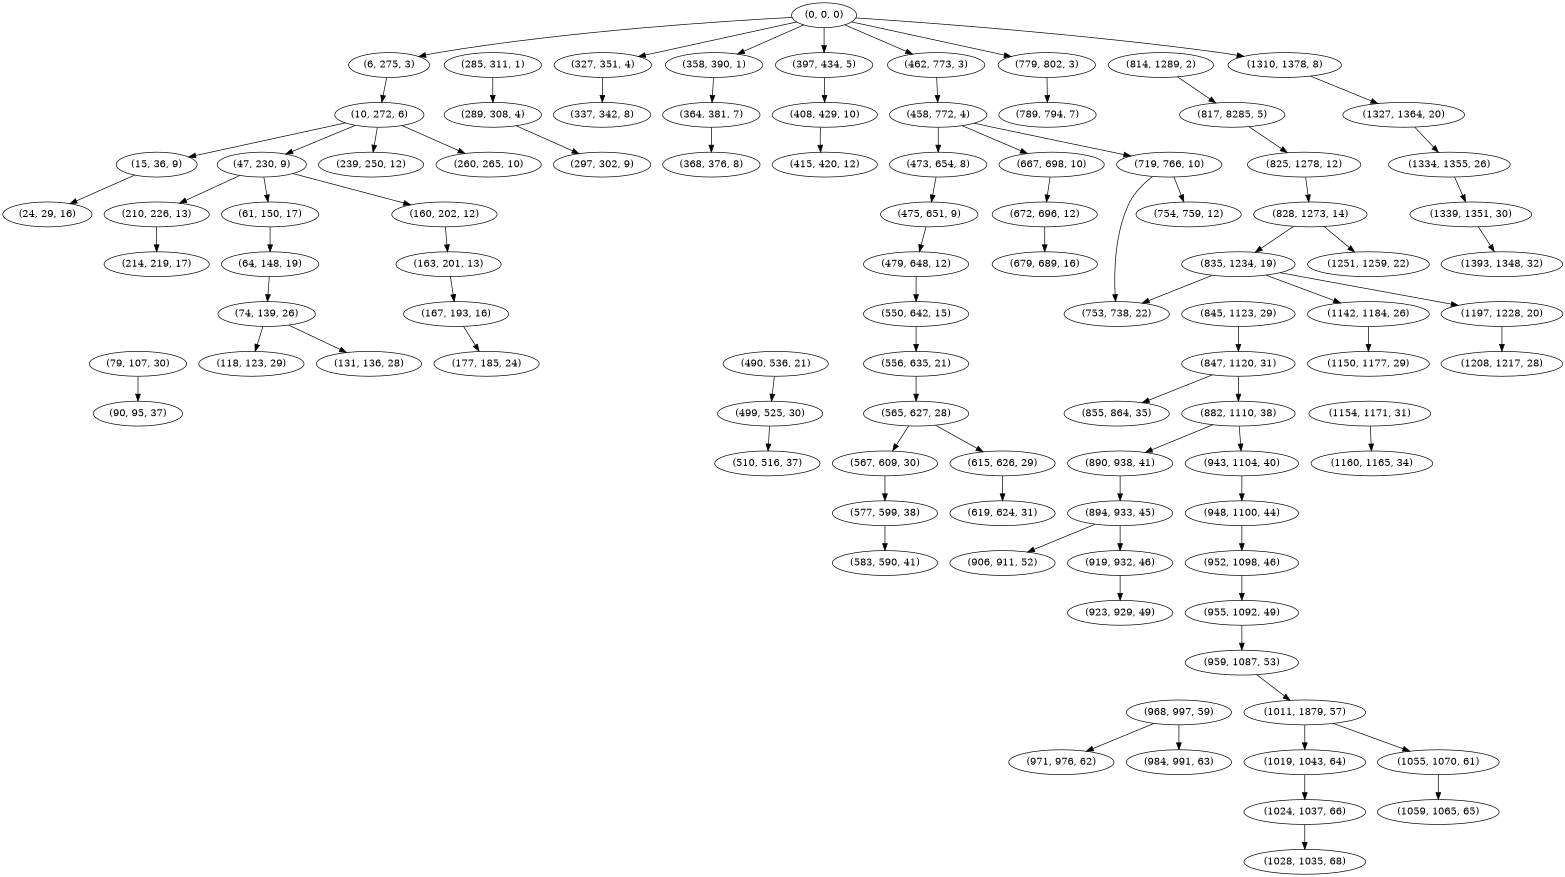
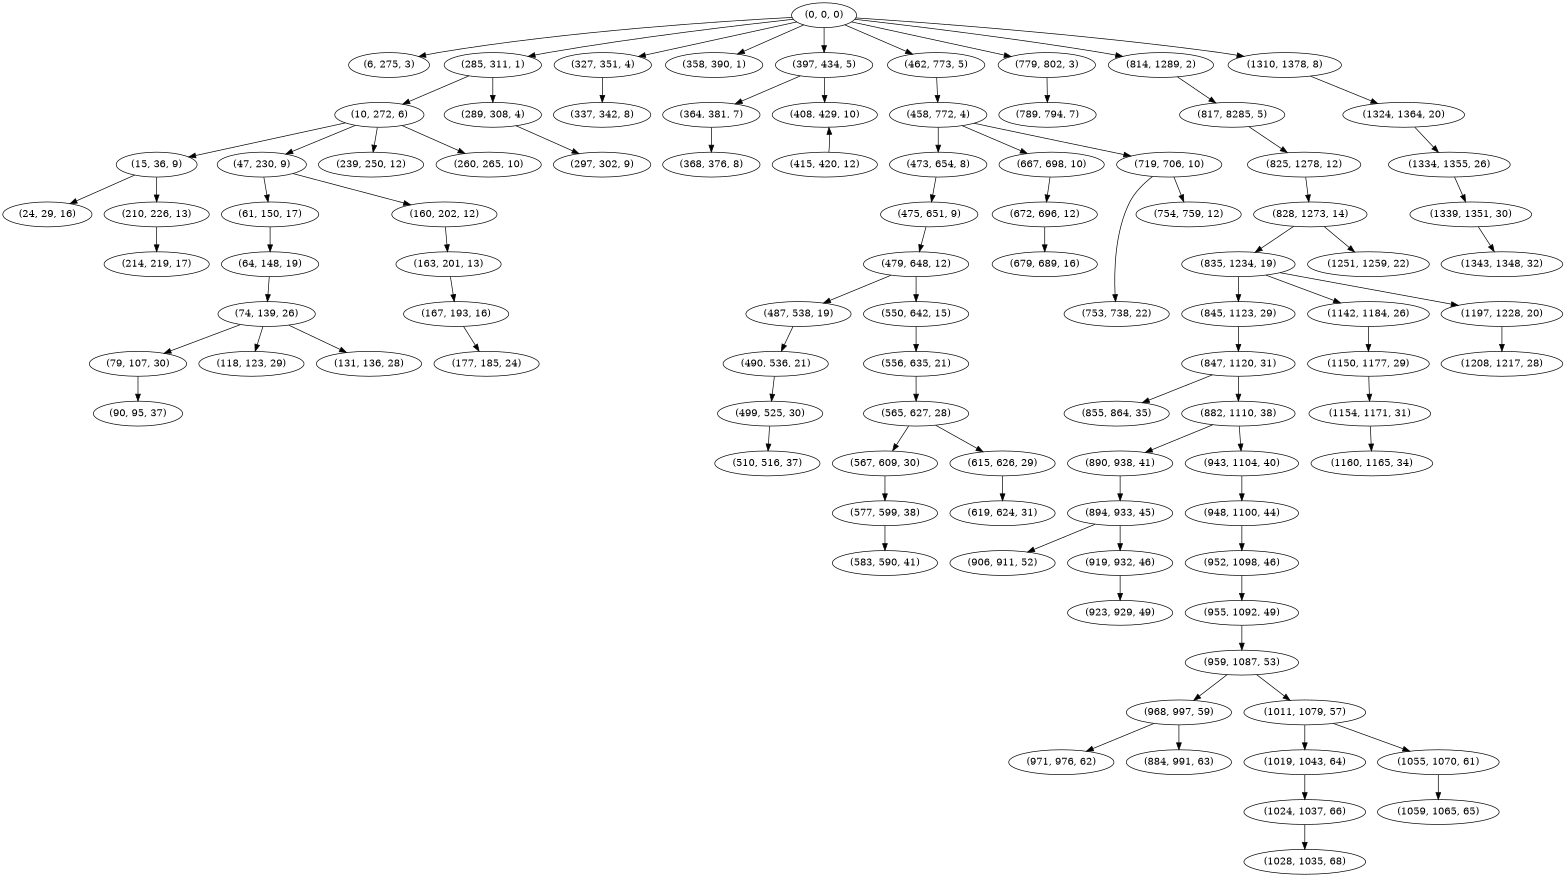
none -> (664, 35)
none -> (985, 35)
(936, 65) -> (936, 65)
(385, 87) -> (439, 89)
(713, 87) -> (771, 88)
(1404, 115) -> (1404, 115)
(820, 136) -> (829, 143)
(1169, 165) -> (1169, 165)
(213, 188) -> (157, 186)
(1502, 264) -> (1502, 264)
(1181, 288) -> (1238, 286)
none -> (799, 314)
none -> (205, 338)
none -> (1369, 385)
none -> (1213, 685)
(1305, 712) -> (1305, 712)
(1179, 762) -> (1179, 762)
